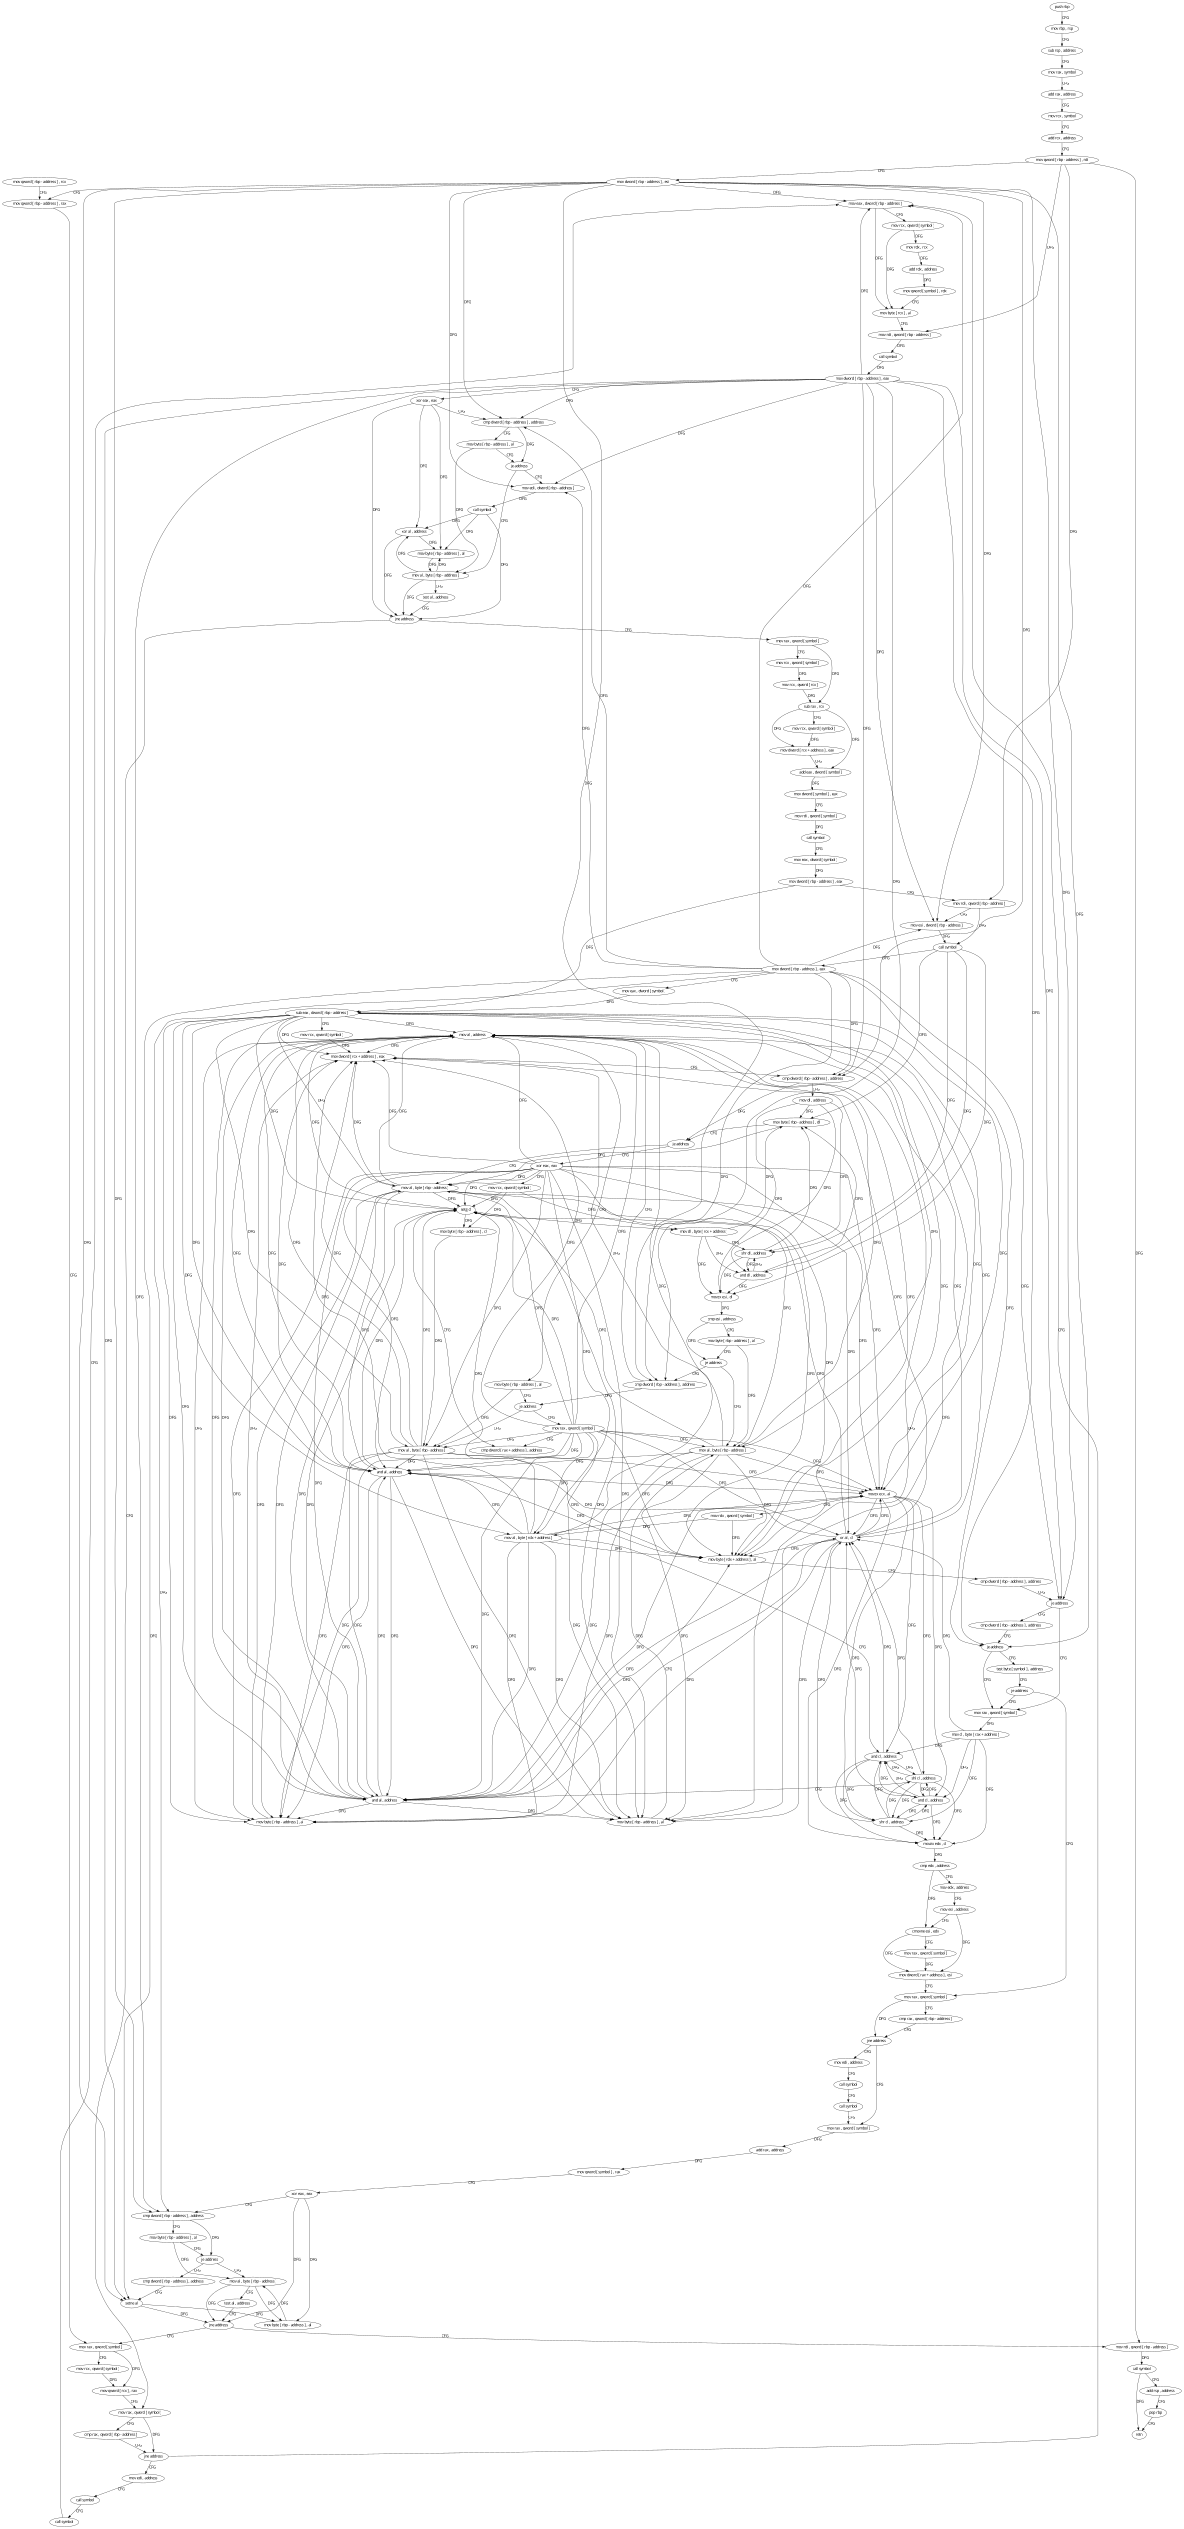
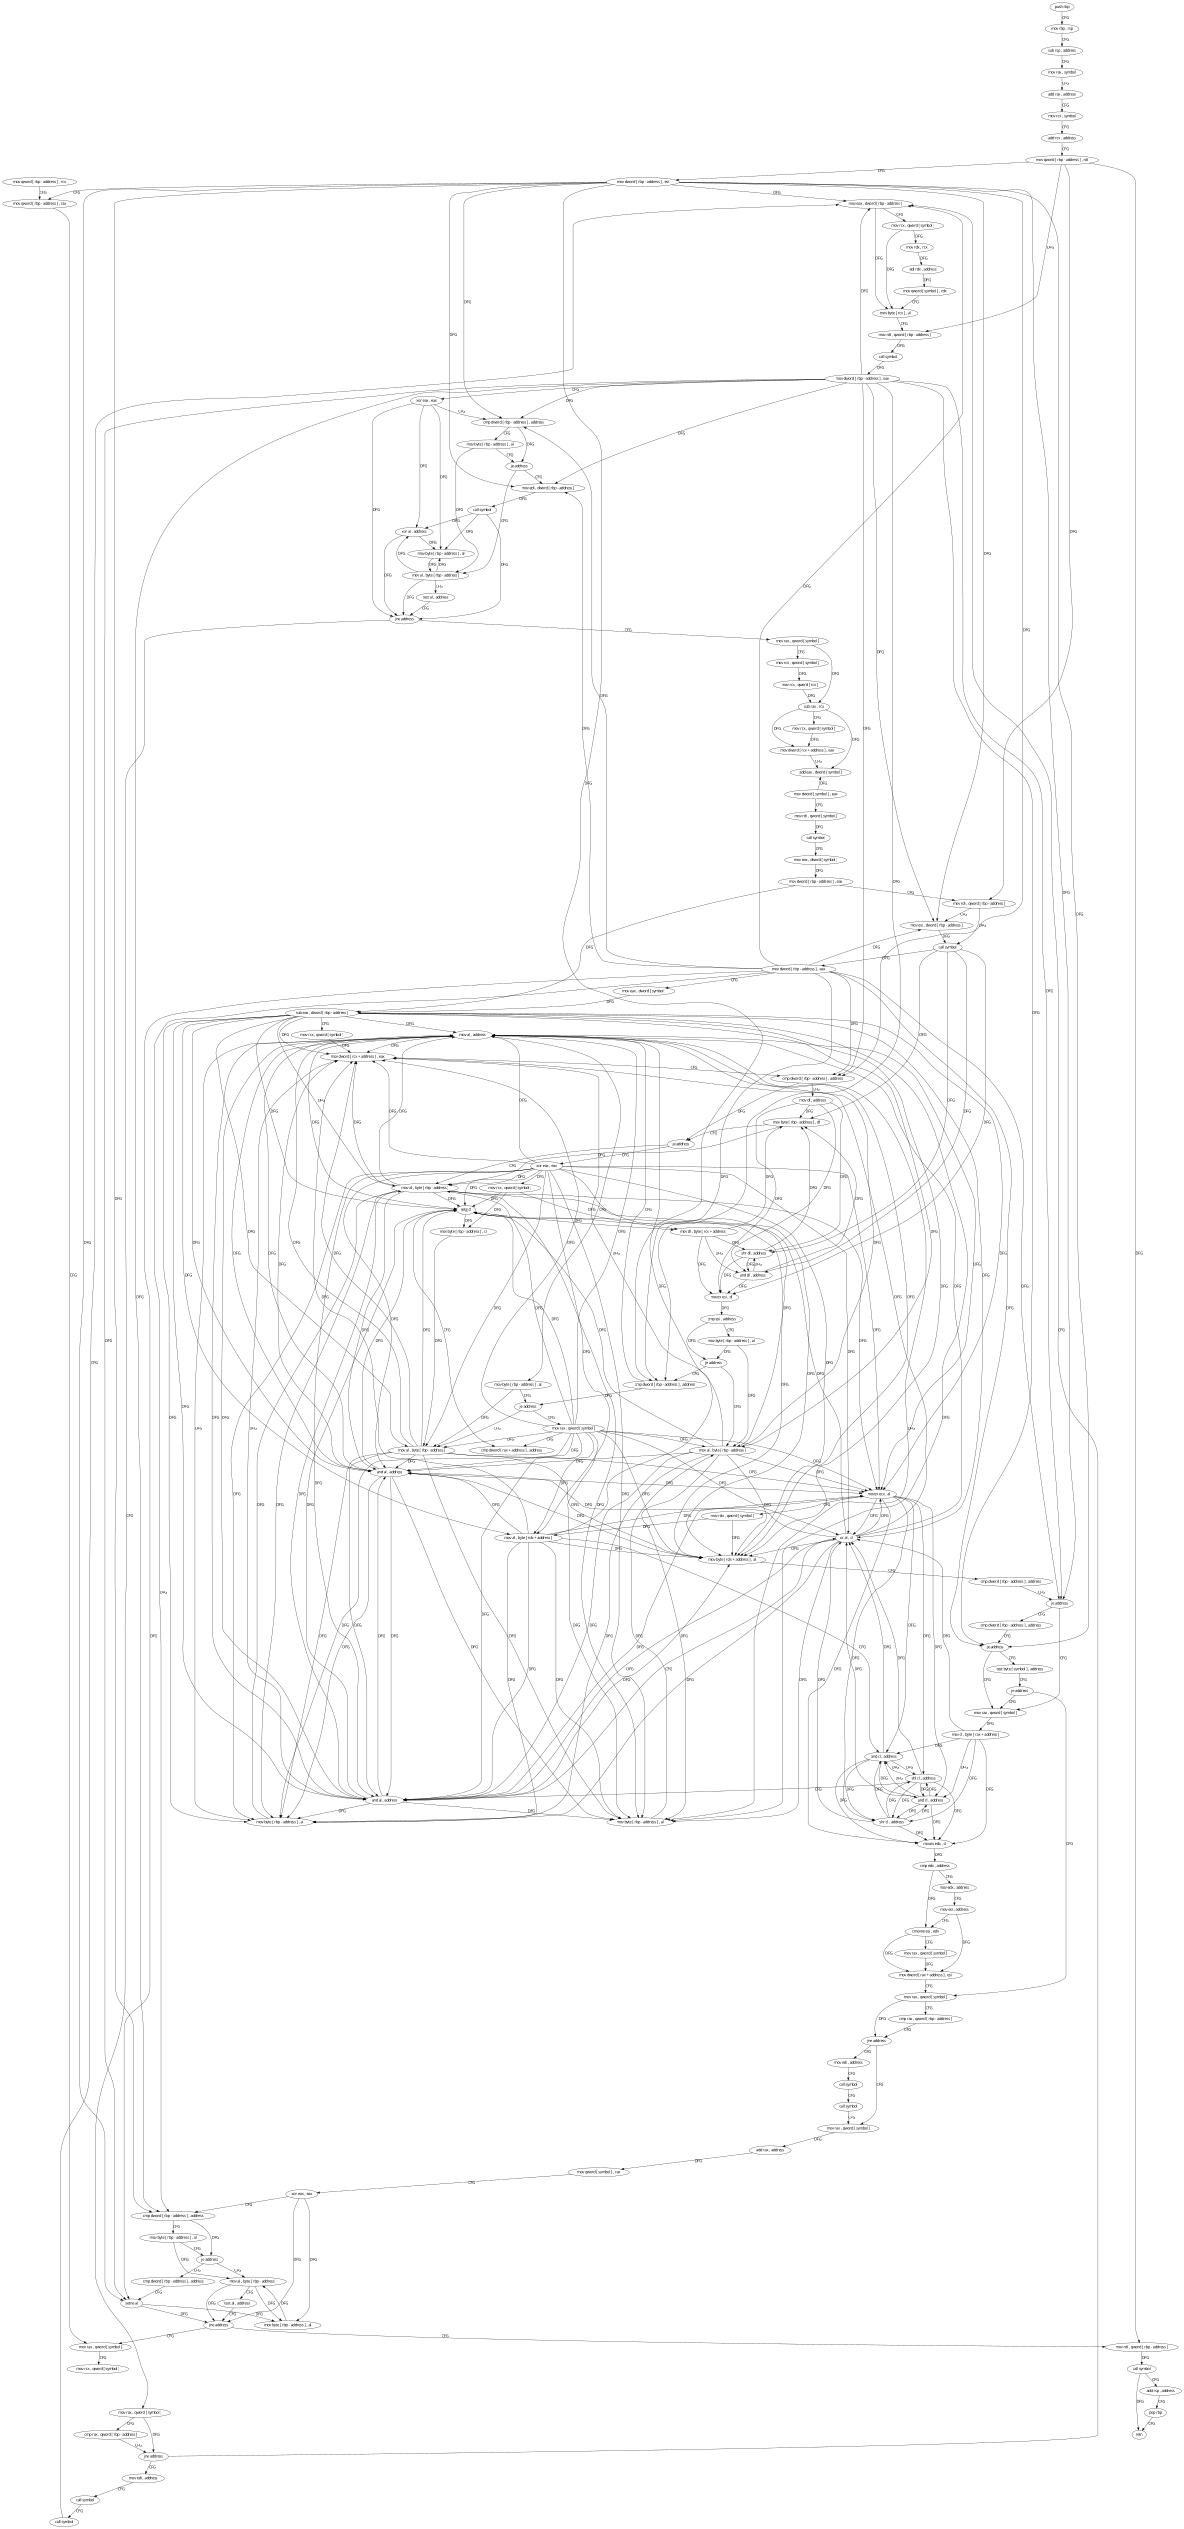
(923, 269) -> (923, 269)
(812, 782) -> (819, 785)
(473, 1400) -> (782, 1285)
(119, 2391) -> none
